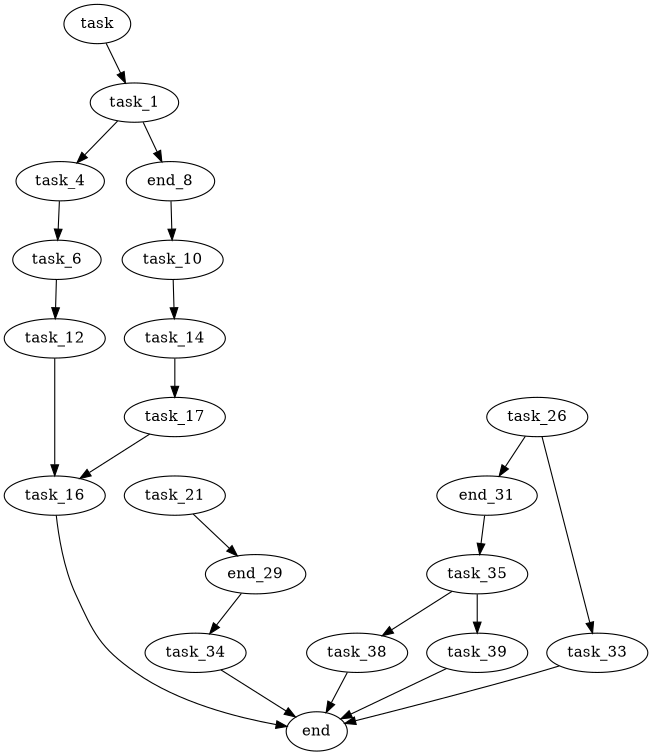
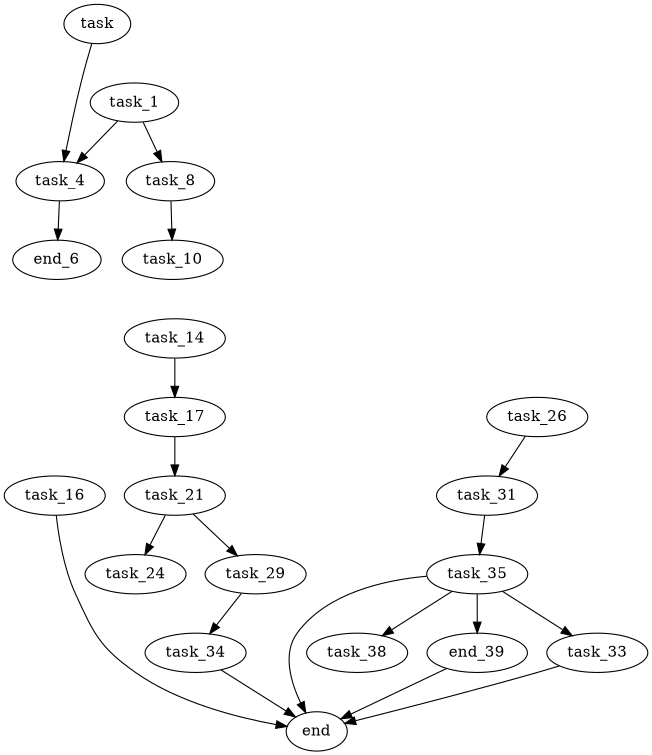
(113, 58) -> (78, 97)
(170, 181) -> (170, 181)
(57, 260) -> (57, 260)
(174, 294) -> none
(55, 338) -> none
(120, 453) -> (175, 451)
(487, 496) -> (487, 496)
(566, 530) -> (532, 610)
none -> (136, 574)
(256, 574) -> (256, 574)
(477, 653) -> (477, 653)
(339, 687) -> (323, 608)
